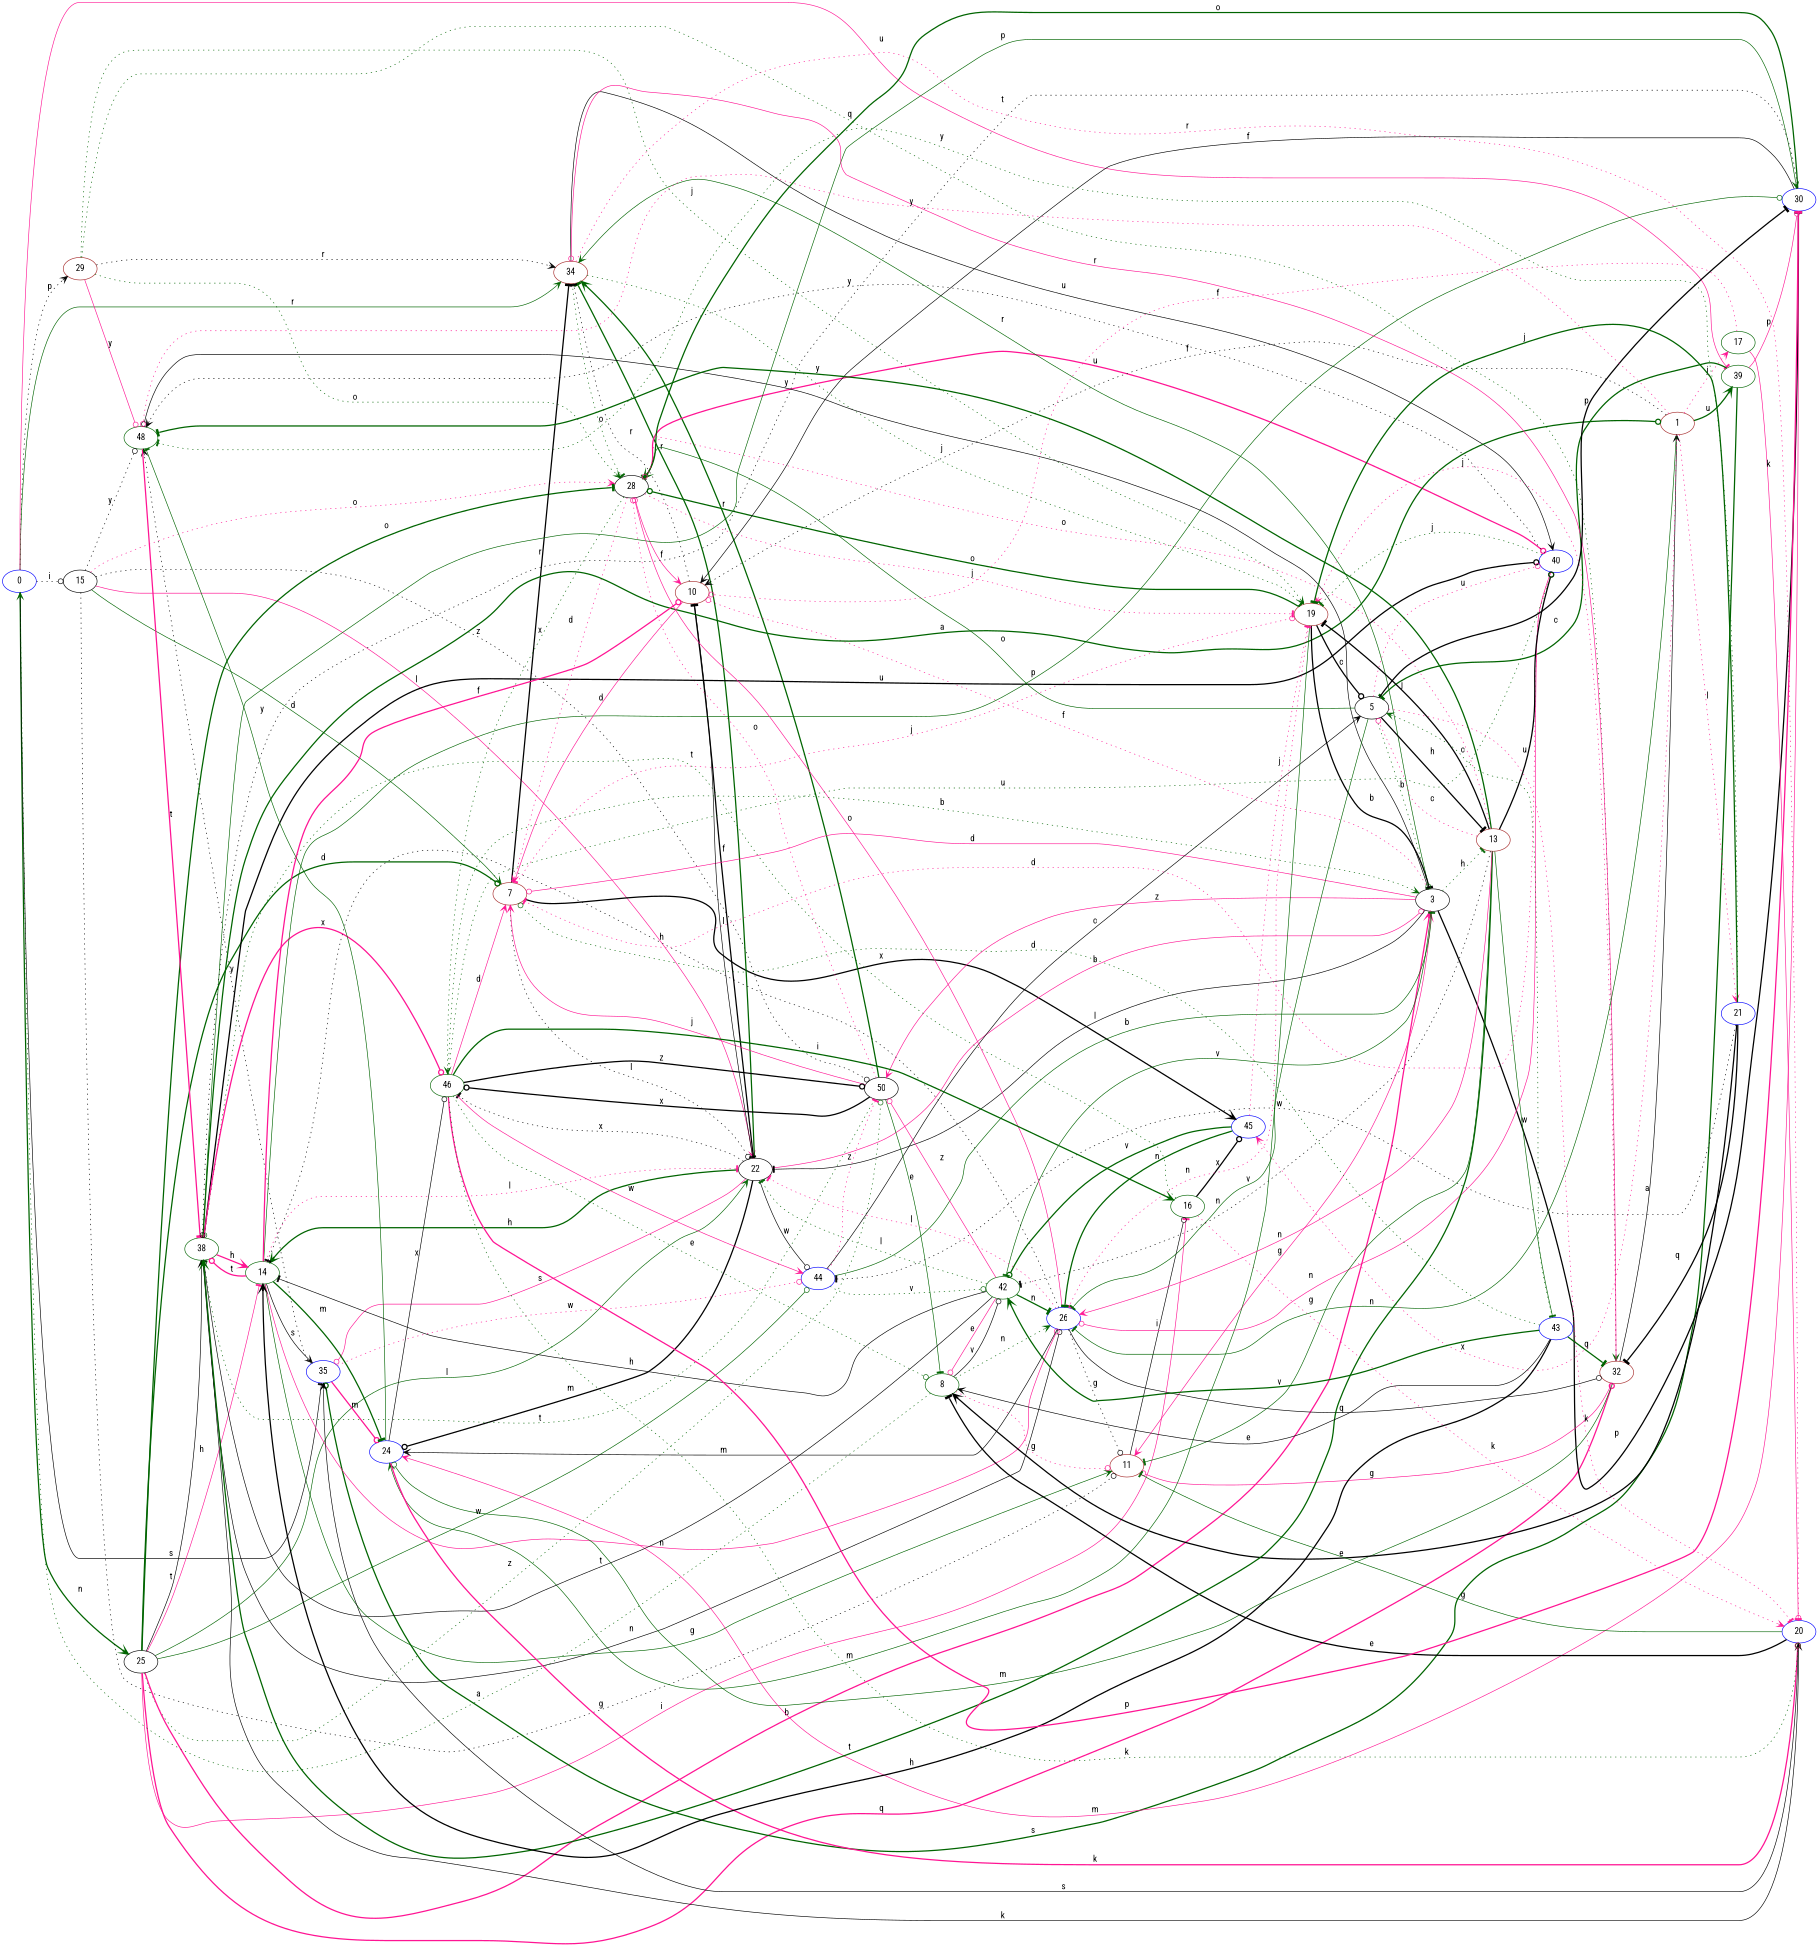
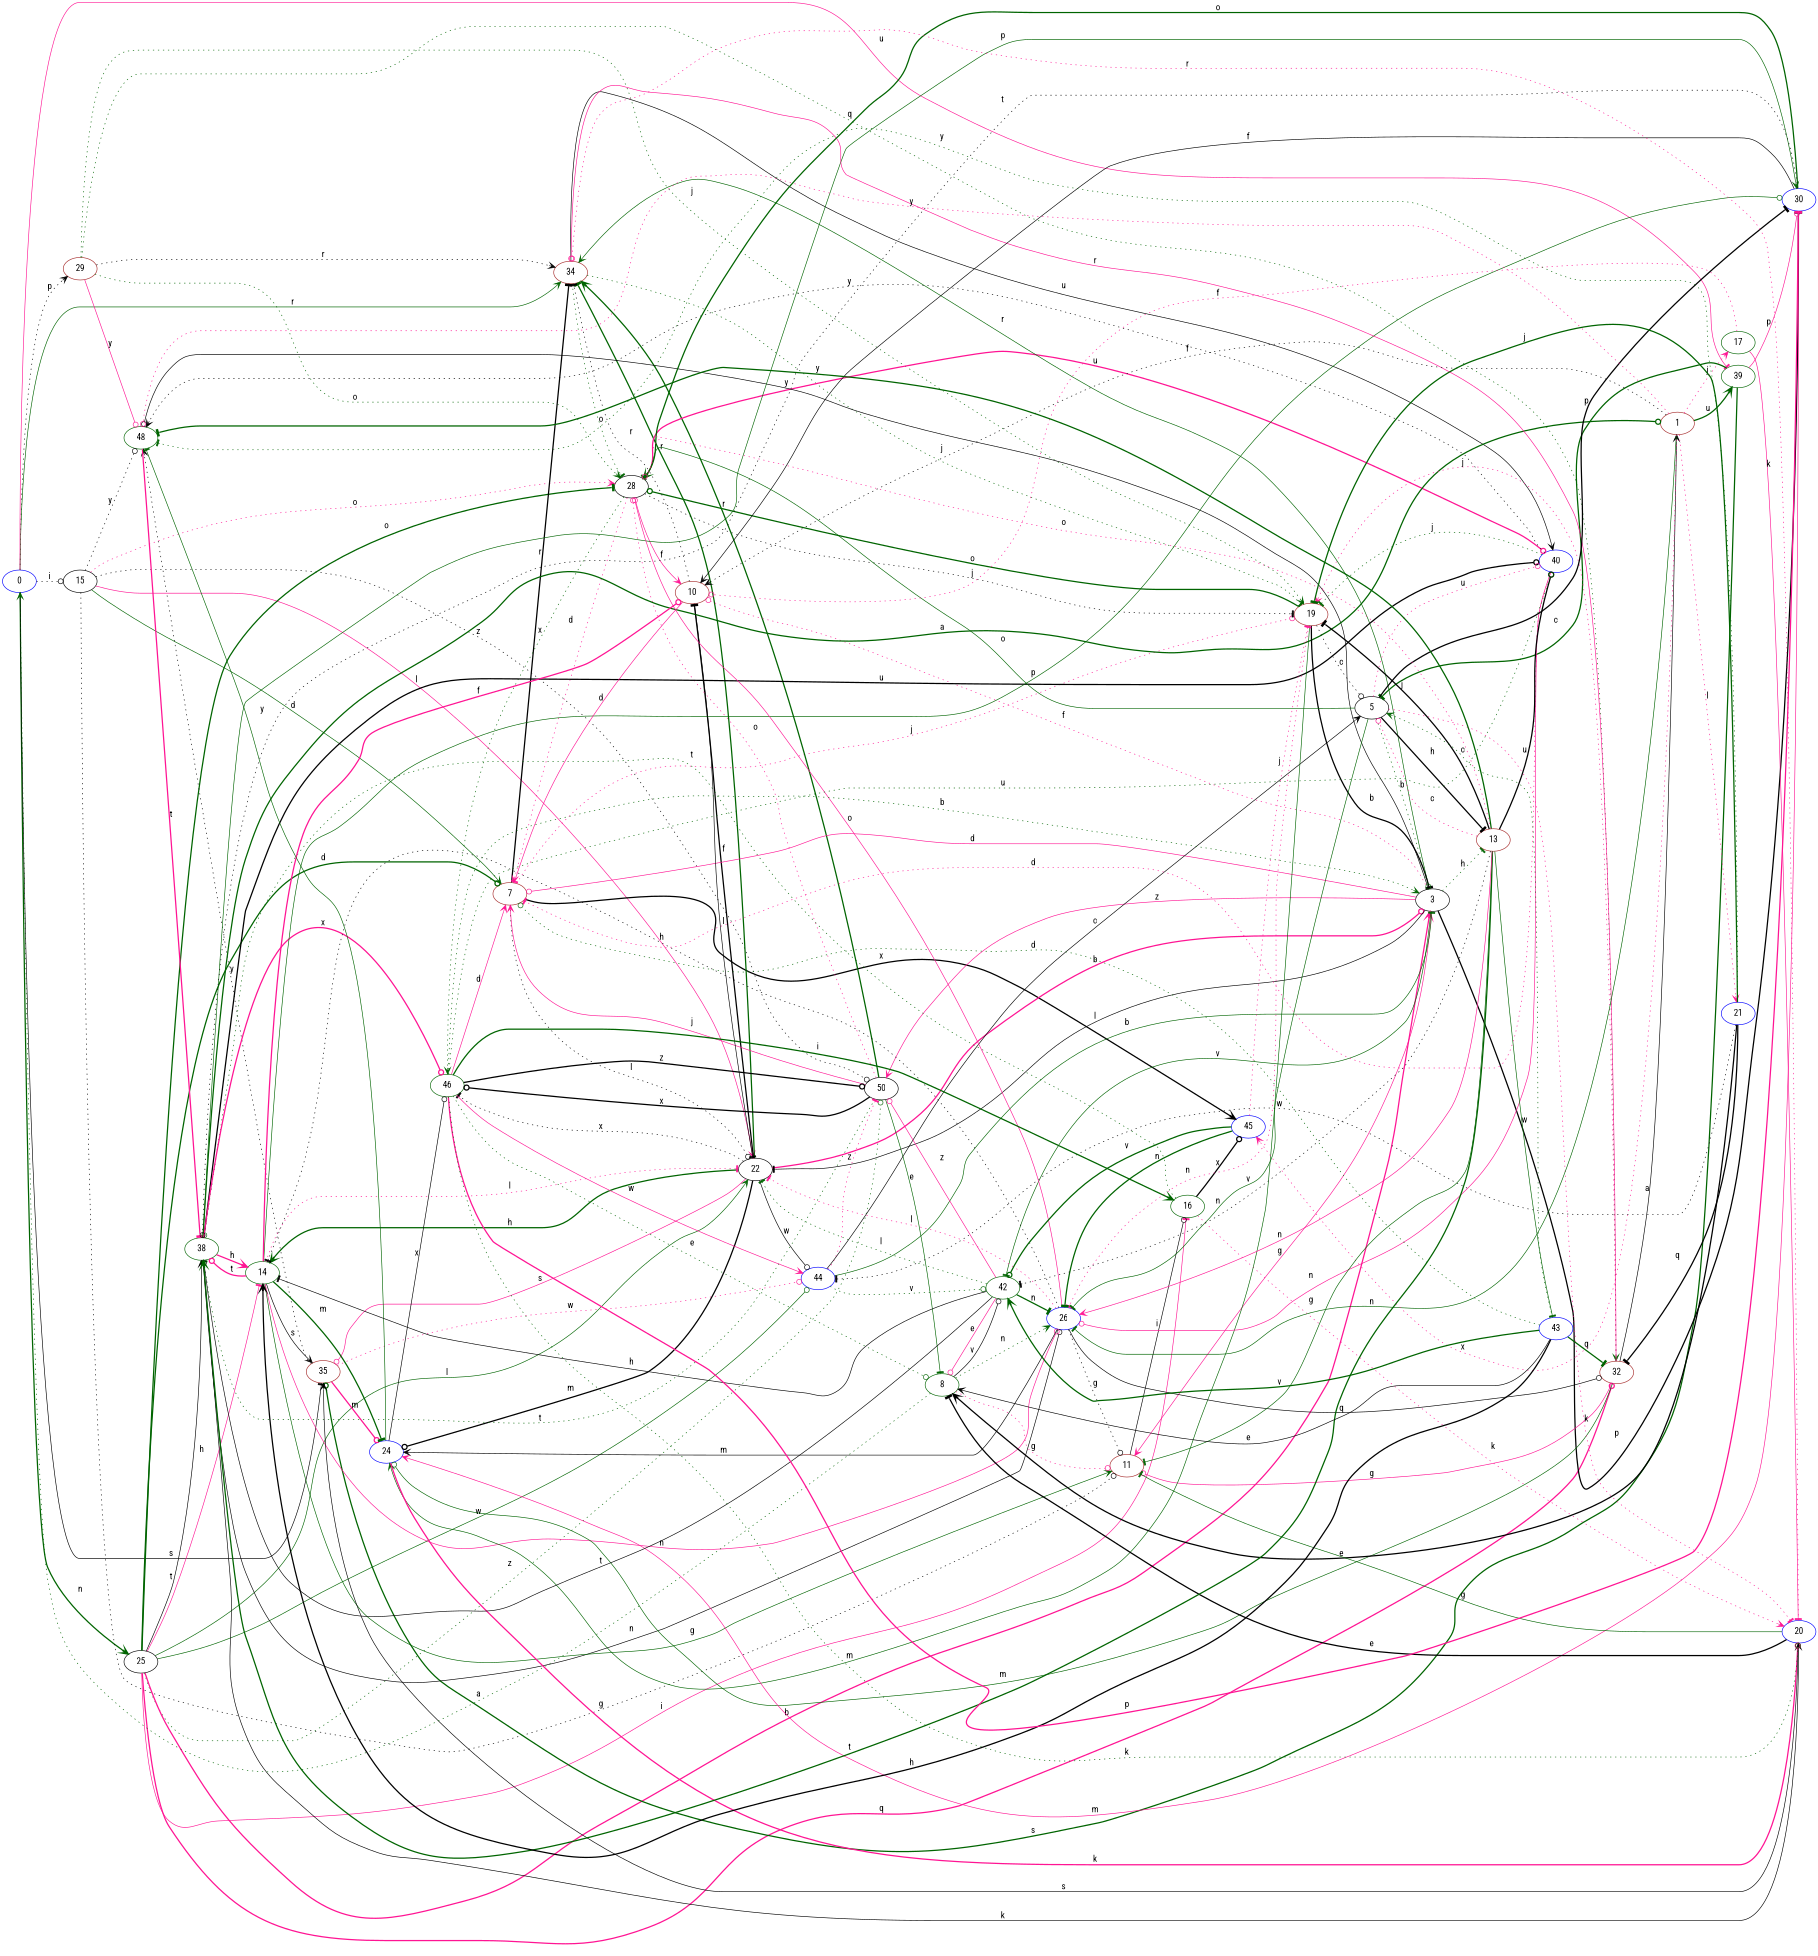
(1757, 285) -> (1764, 236)
(963, 577) -> (963, 577)
(1336, 661) -> (1336, 661)
(1069, 979) -> (1069, 979)
(323, 1372) -> (323, 1372)
